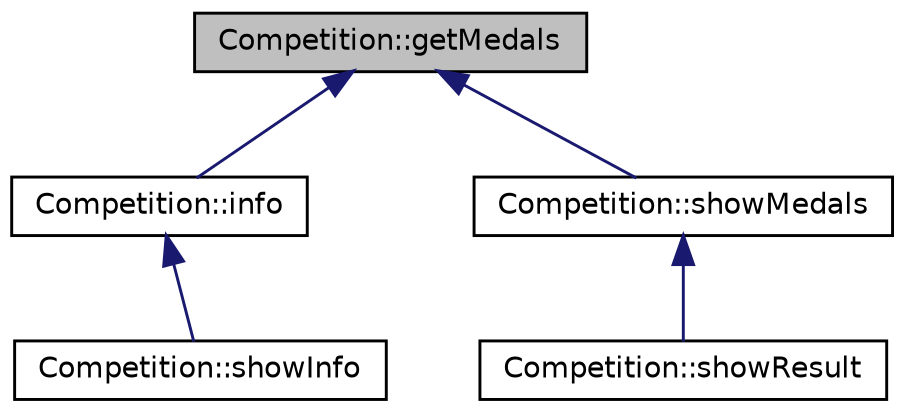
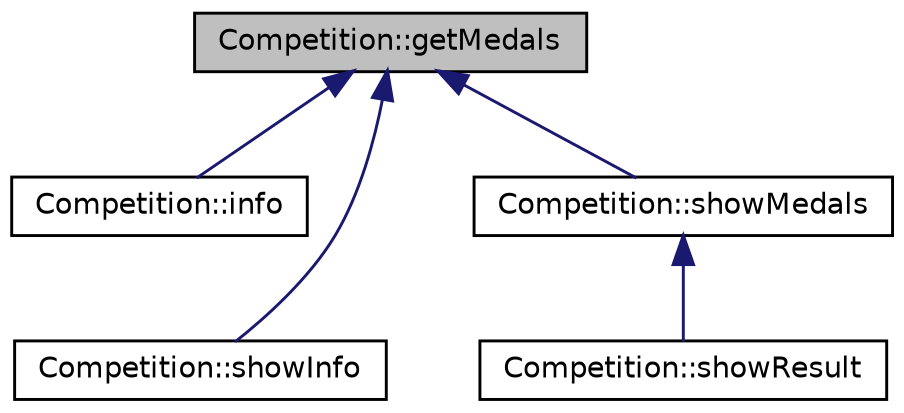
(184, 303) -> (334, 236)
